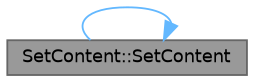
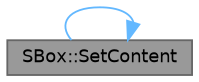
(127, 58) -> (100, 58)
